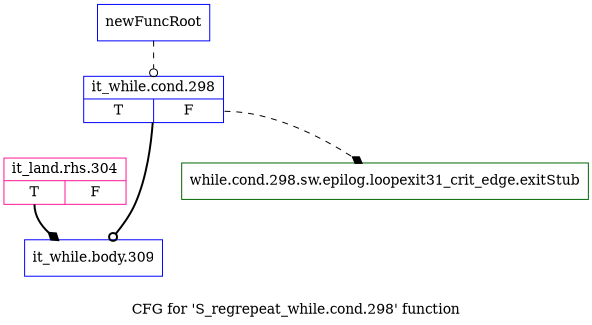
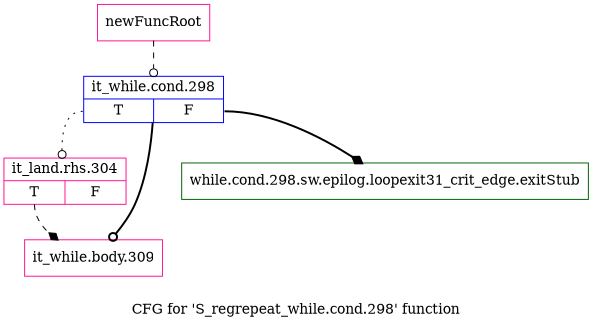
(154, 23) -> (154, 23)
(291, 125) -> (291, 125)
none -> (65, 126)
(39, 220) -> (39, 220)
(94, 258) -> (94, 258)
